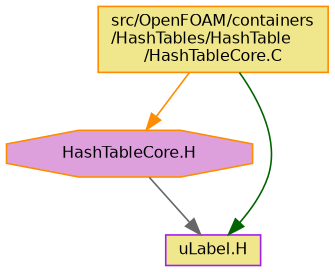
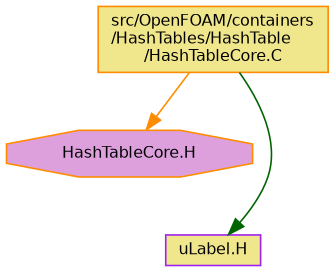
(169, 200) -> none
